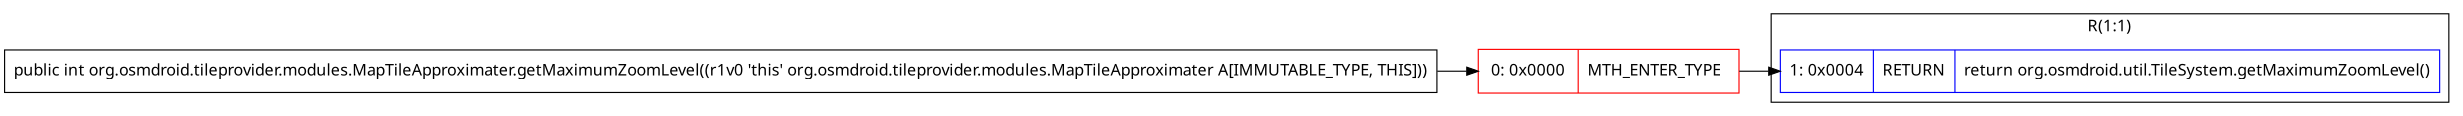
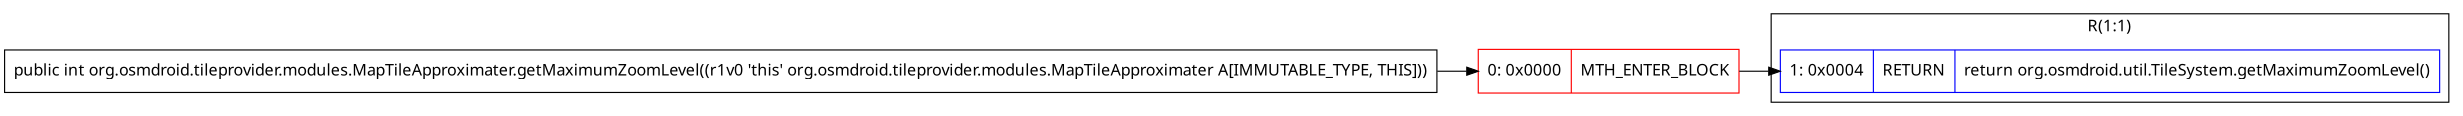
(1655, 71) -> (1655, 71)
